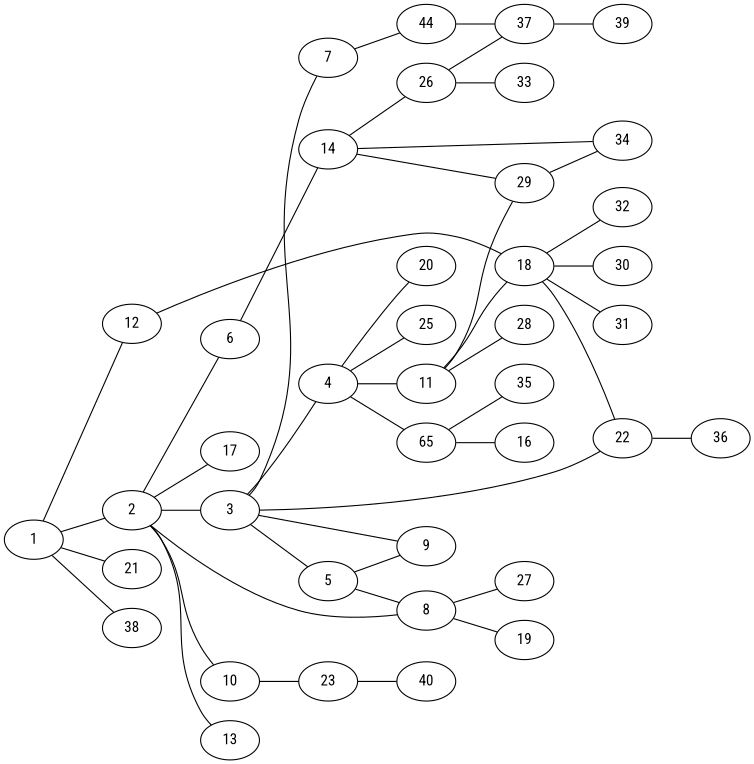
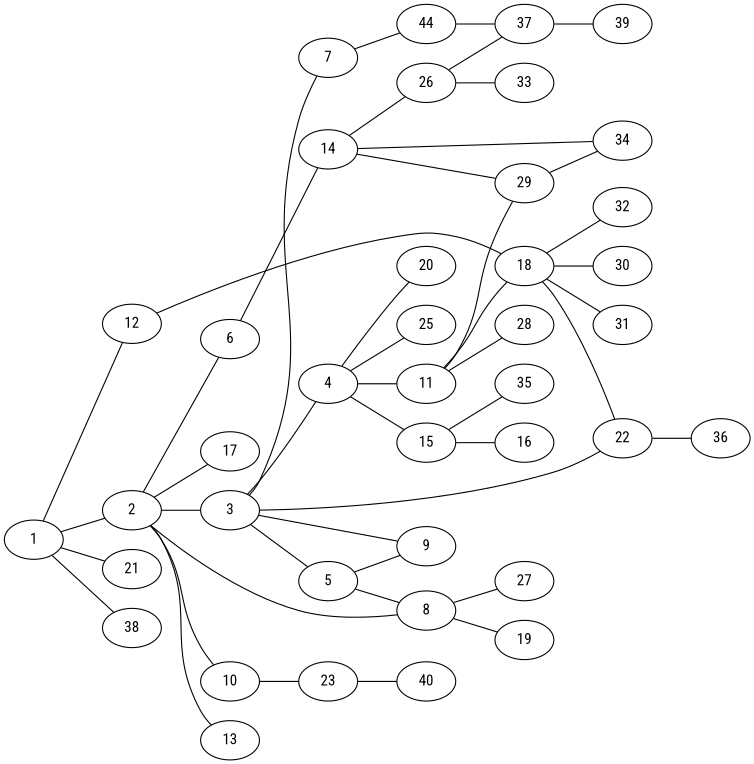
(426, 443) -> (426, 443)
